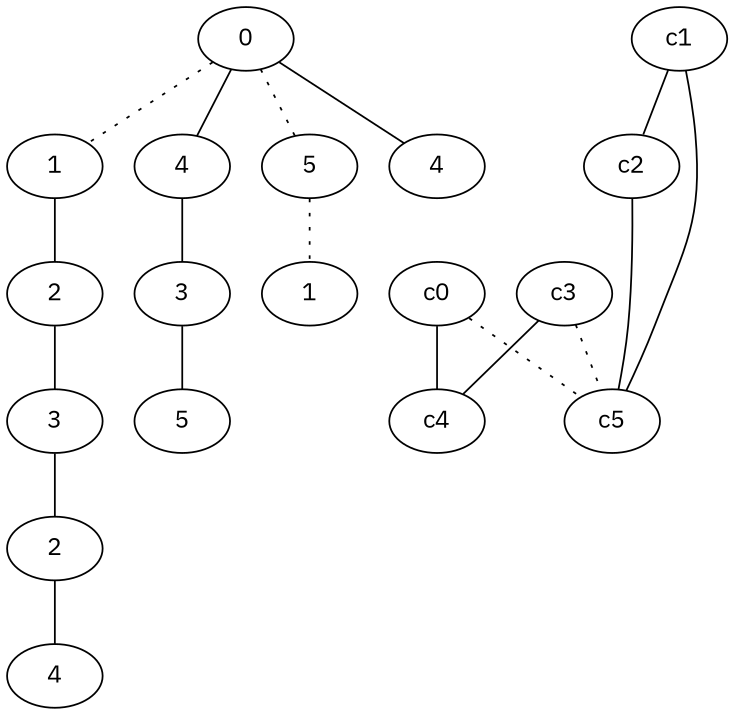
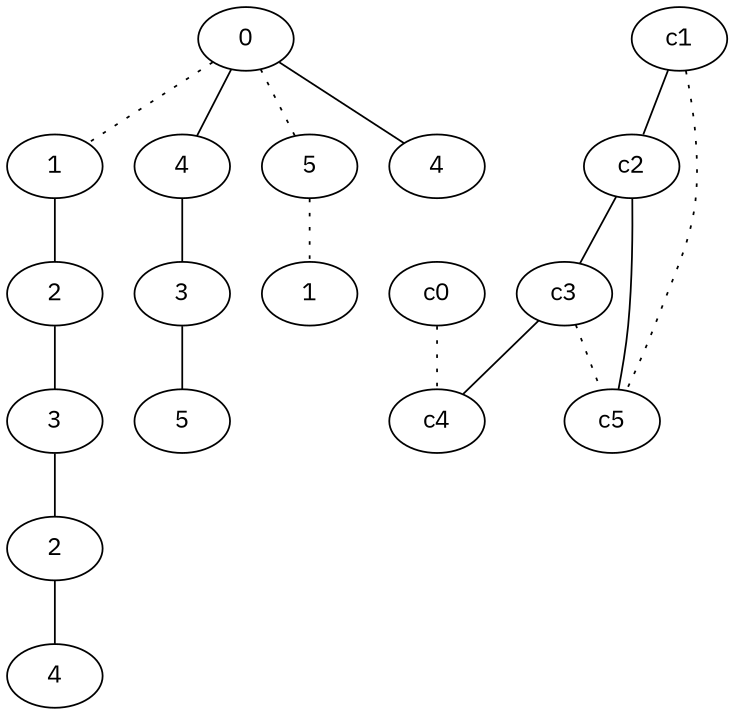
none -> (598, 230)
(688, 236) -> (688, 236)
(437, 358) -> (437, 358)
(525, 358) -> none
